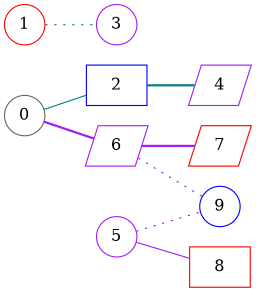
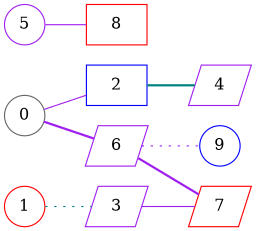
(117, 25) -> (117, 206)
(65, 102) -> (65, 102)
none -> (168, 206)
(168, 222) -> none
